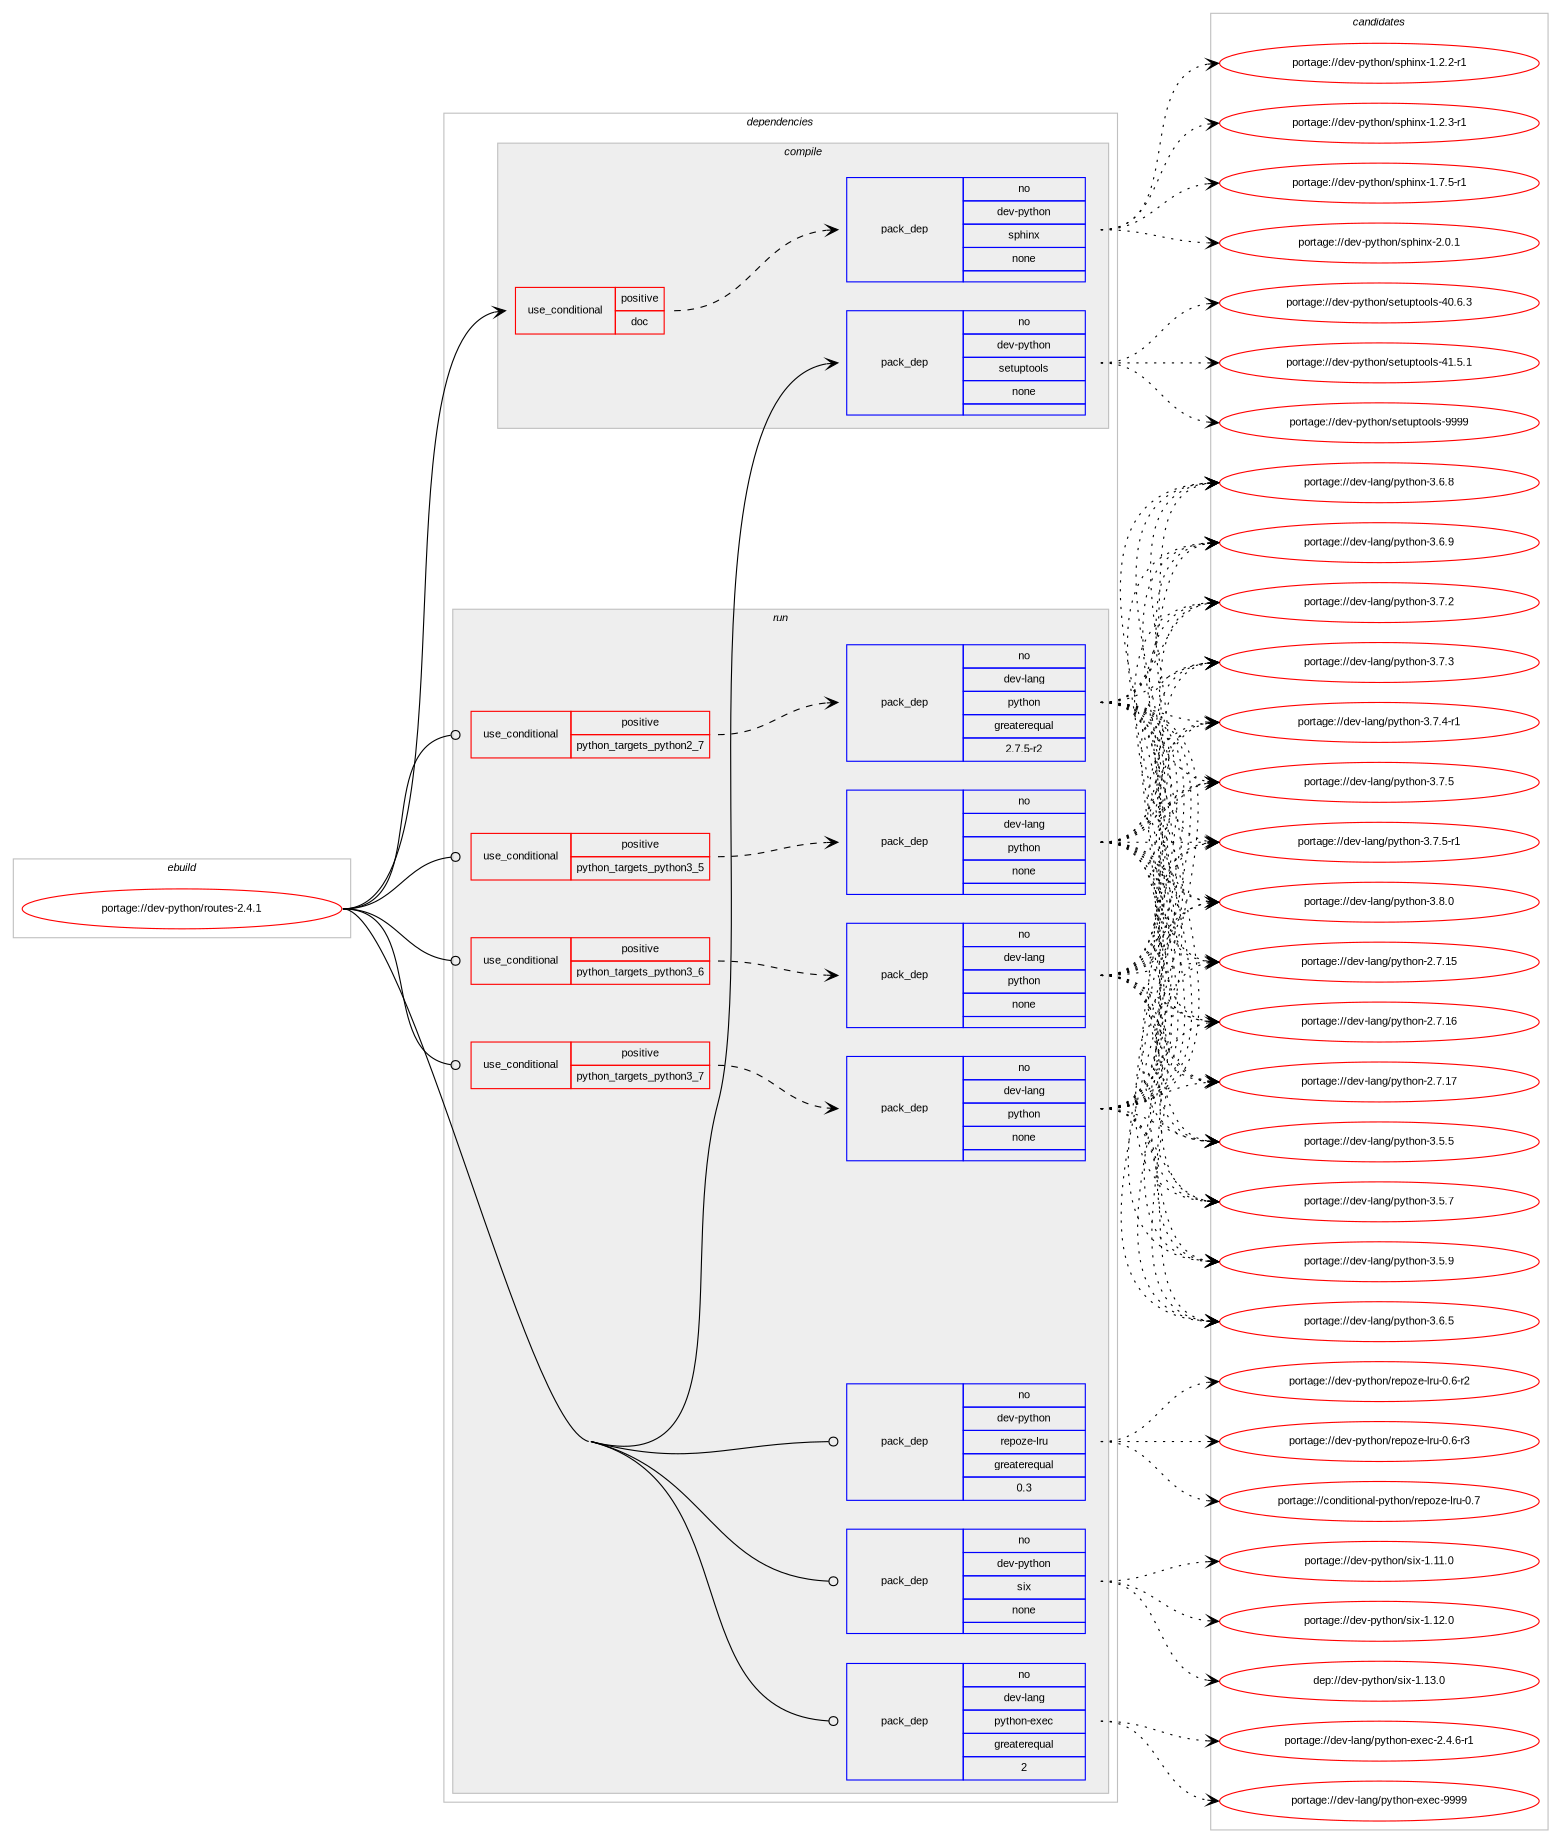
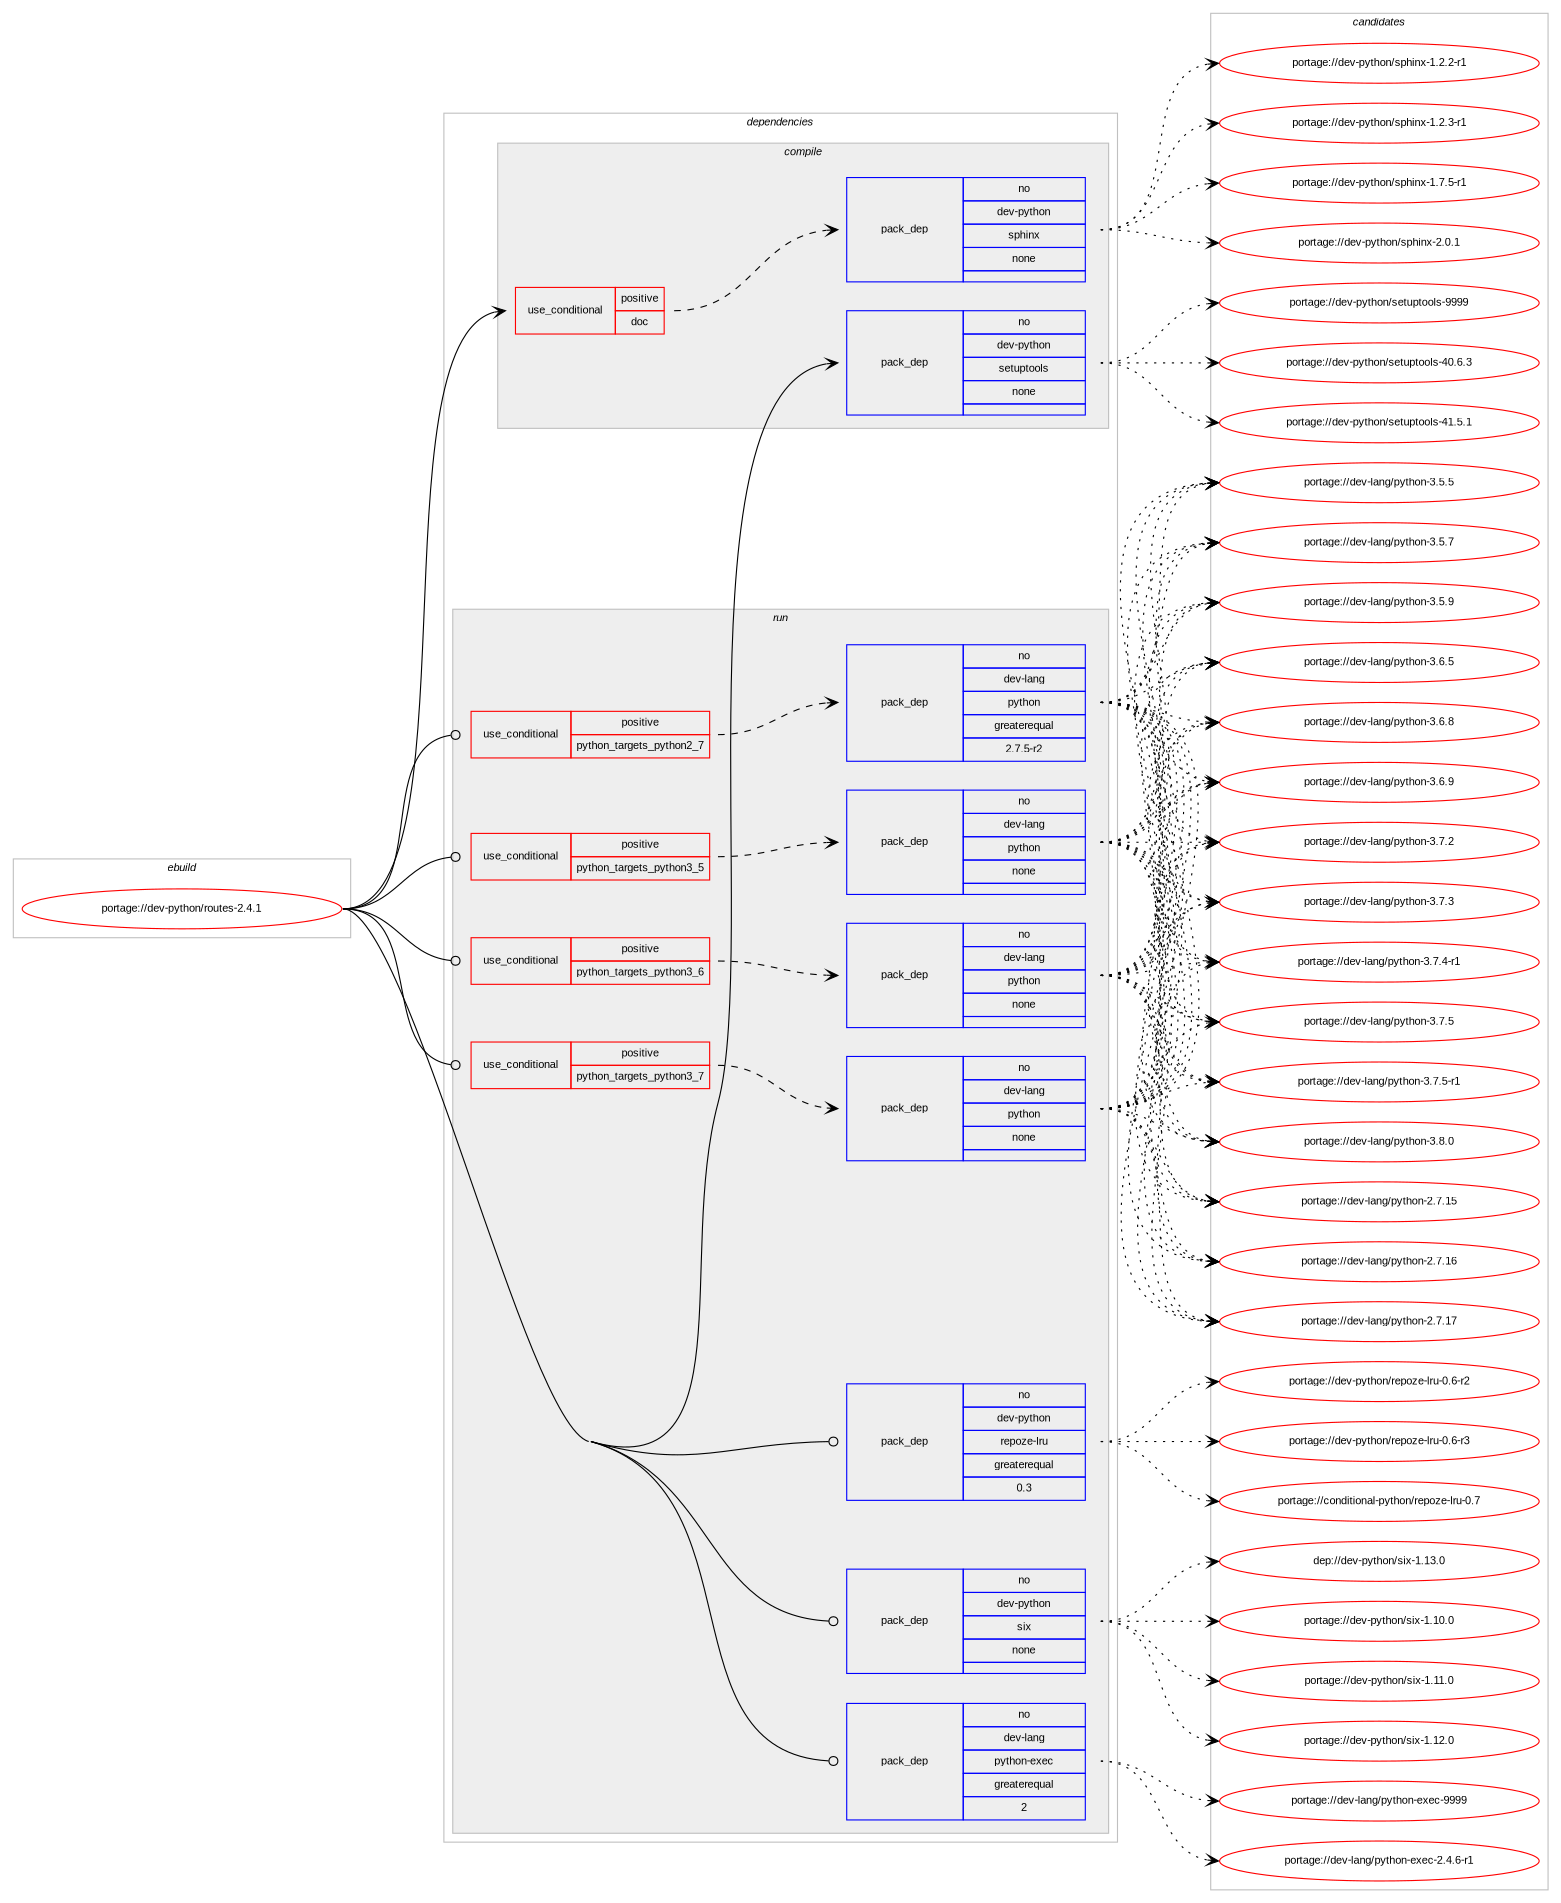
none -> (1379, 1621)
